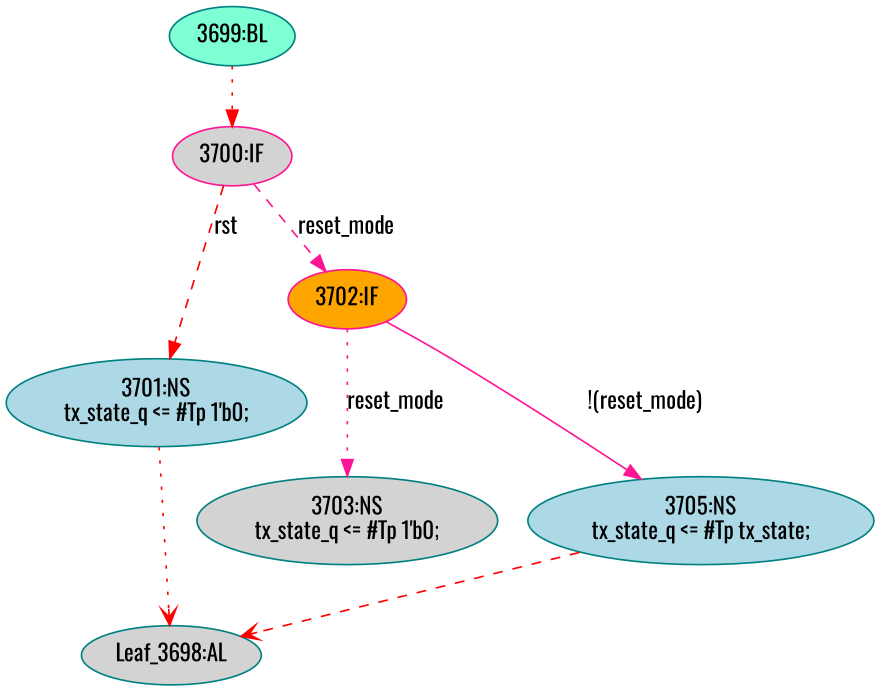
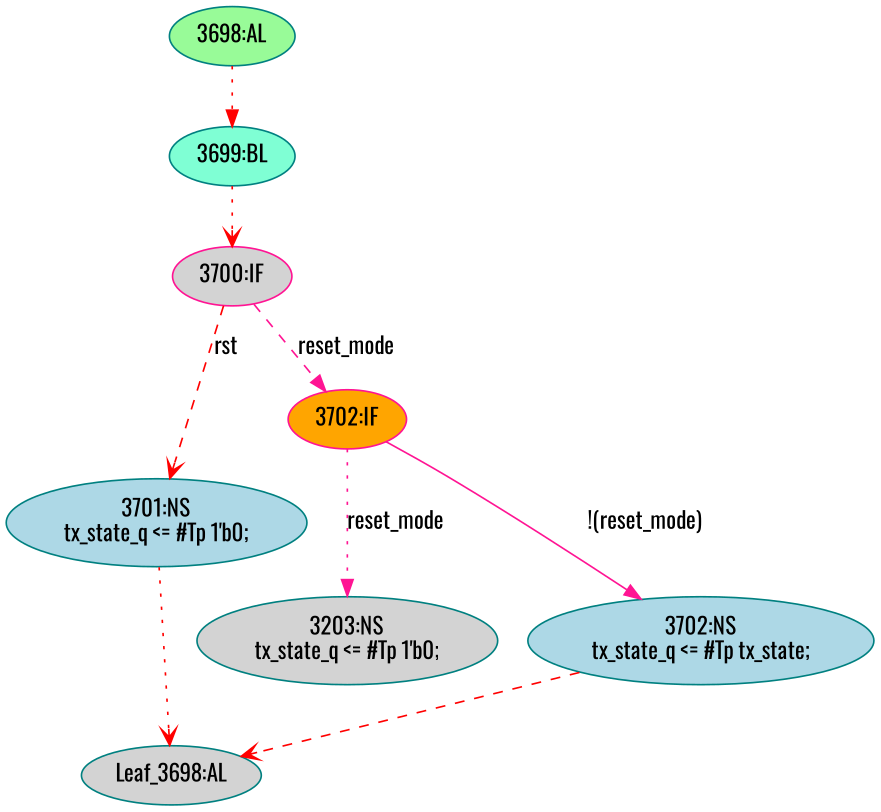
none -> (232, 36)
(232, 88) -> (232, 208)
(199, 264) -> (199, 384)
(347, 521) -> (347, 641)
(701, 521) -> (701, 641)
